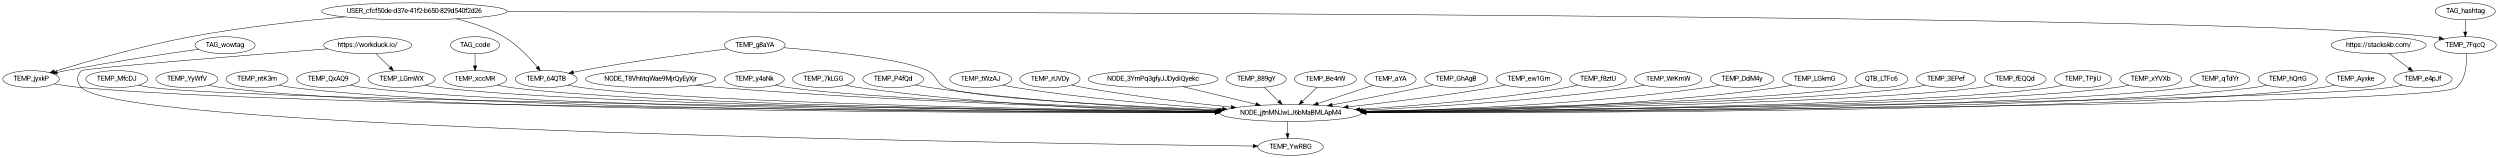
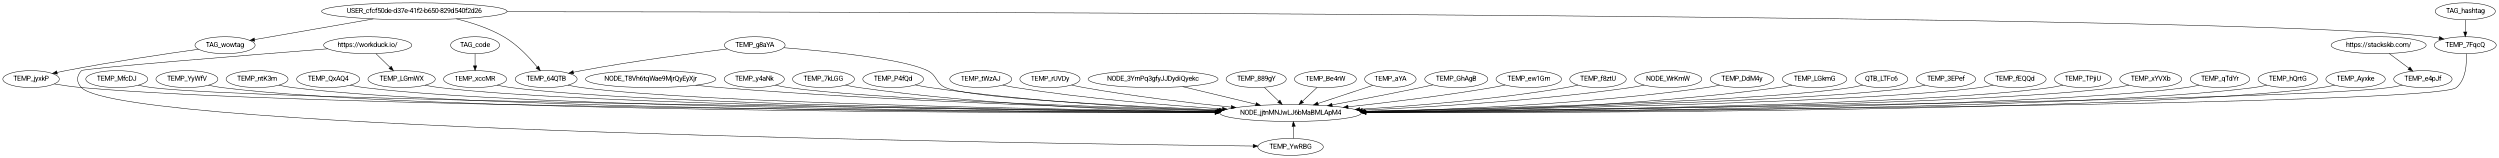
(198, 35) -> (314, 29)
(328, 79) -> (328, 79)
(1668, 79) -> (1668, 79)
(1287, 128) -> (1294, 132)
